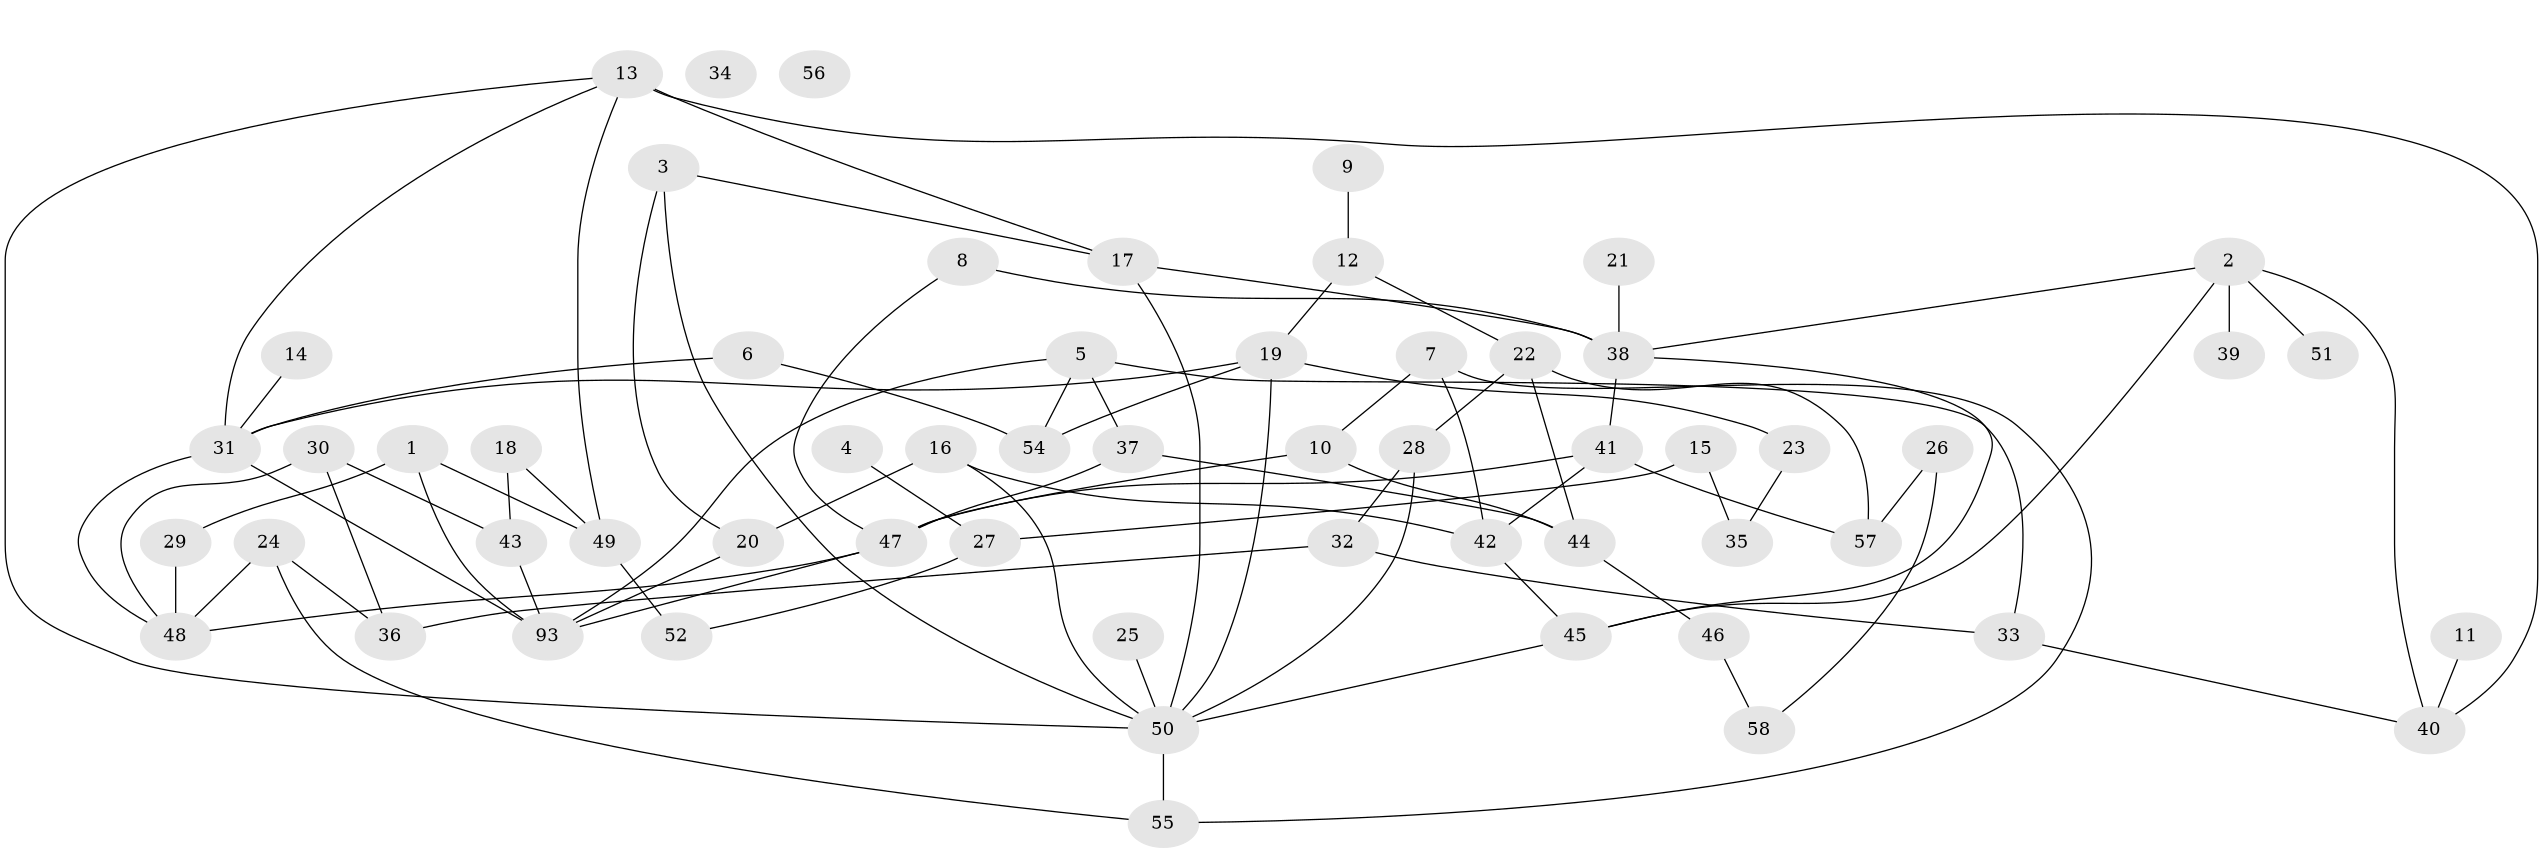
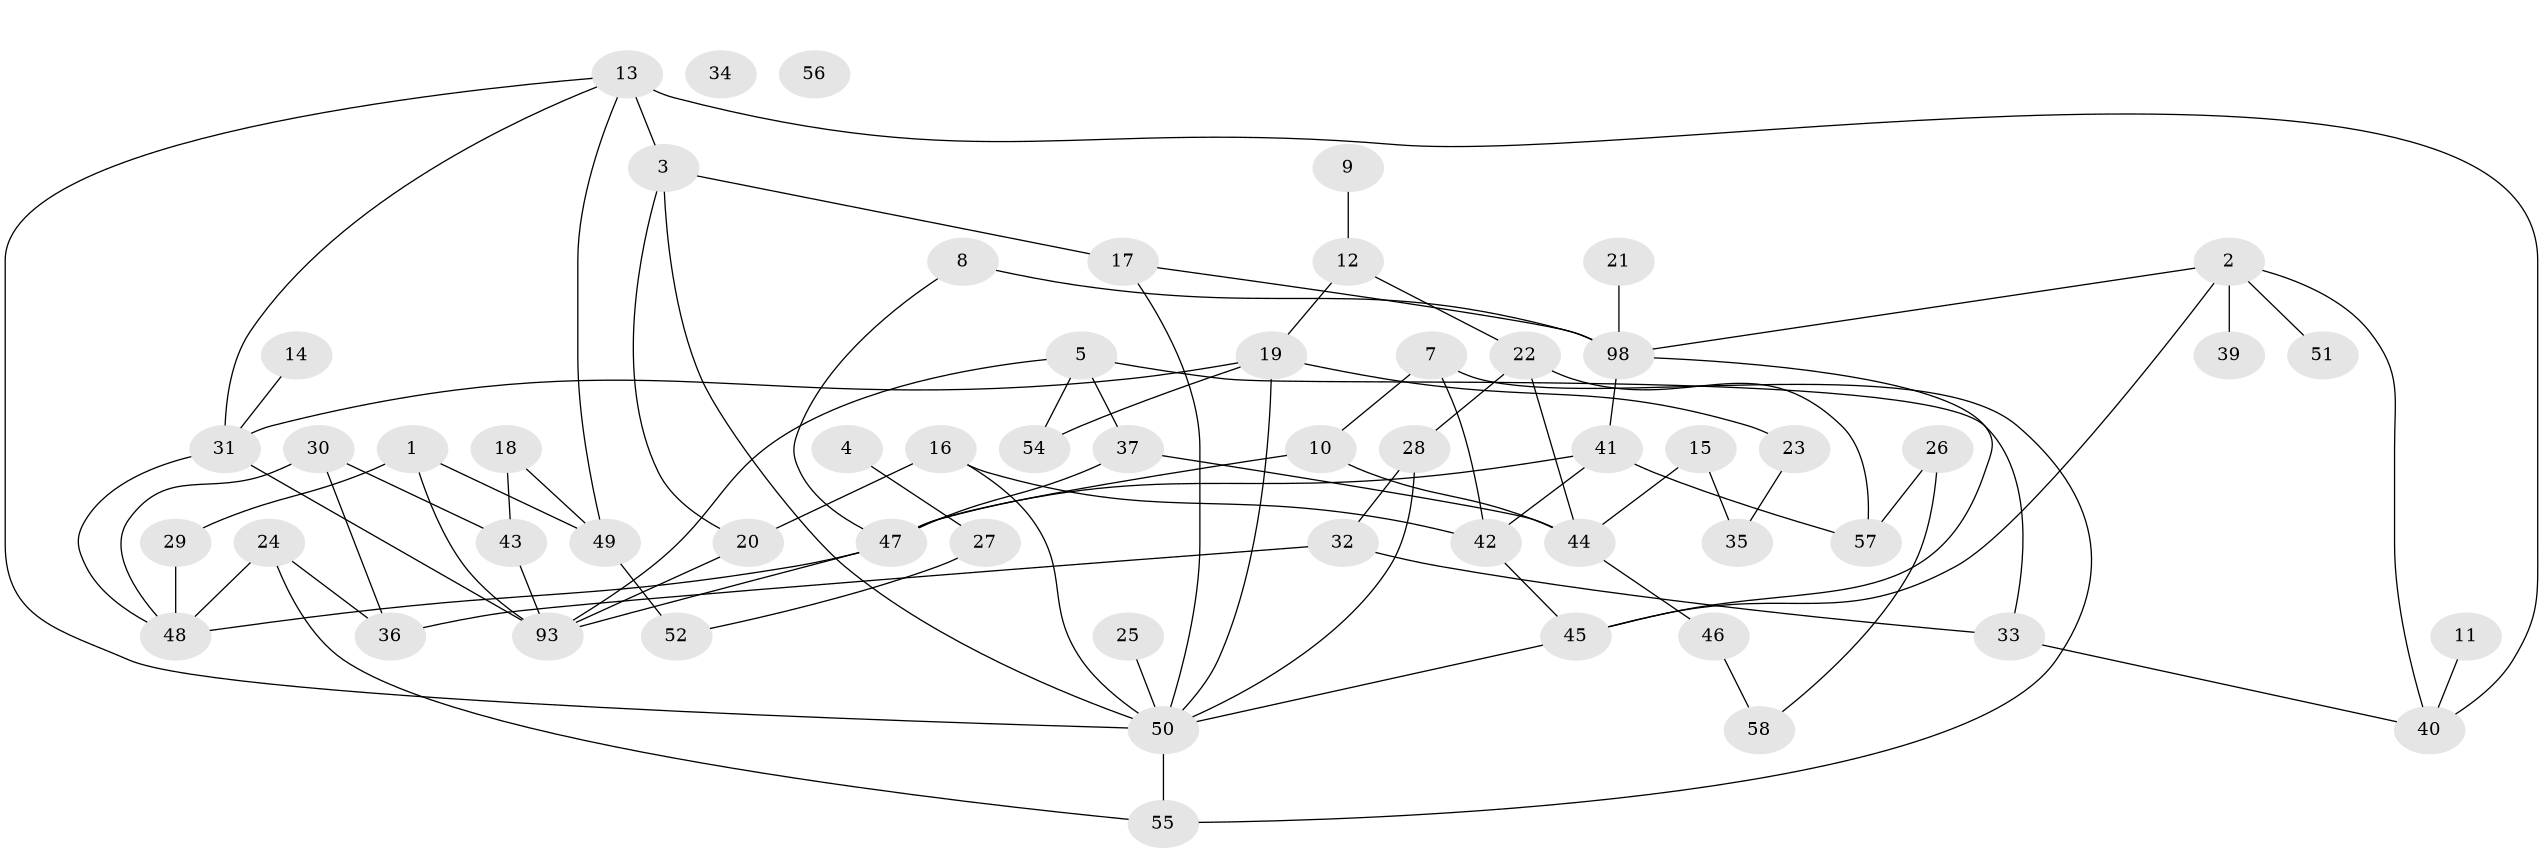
(872, 174) -> (646, 121)
(748, 355) -> none
(1619, 355) -> (1619, 355)
(1381, 506) -> (1640, 496)
